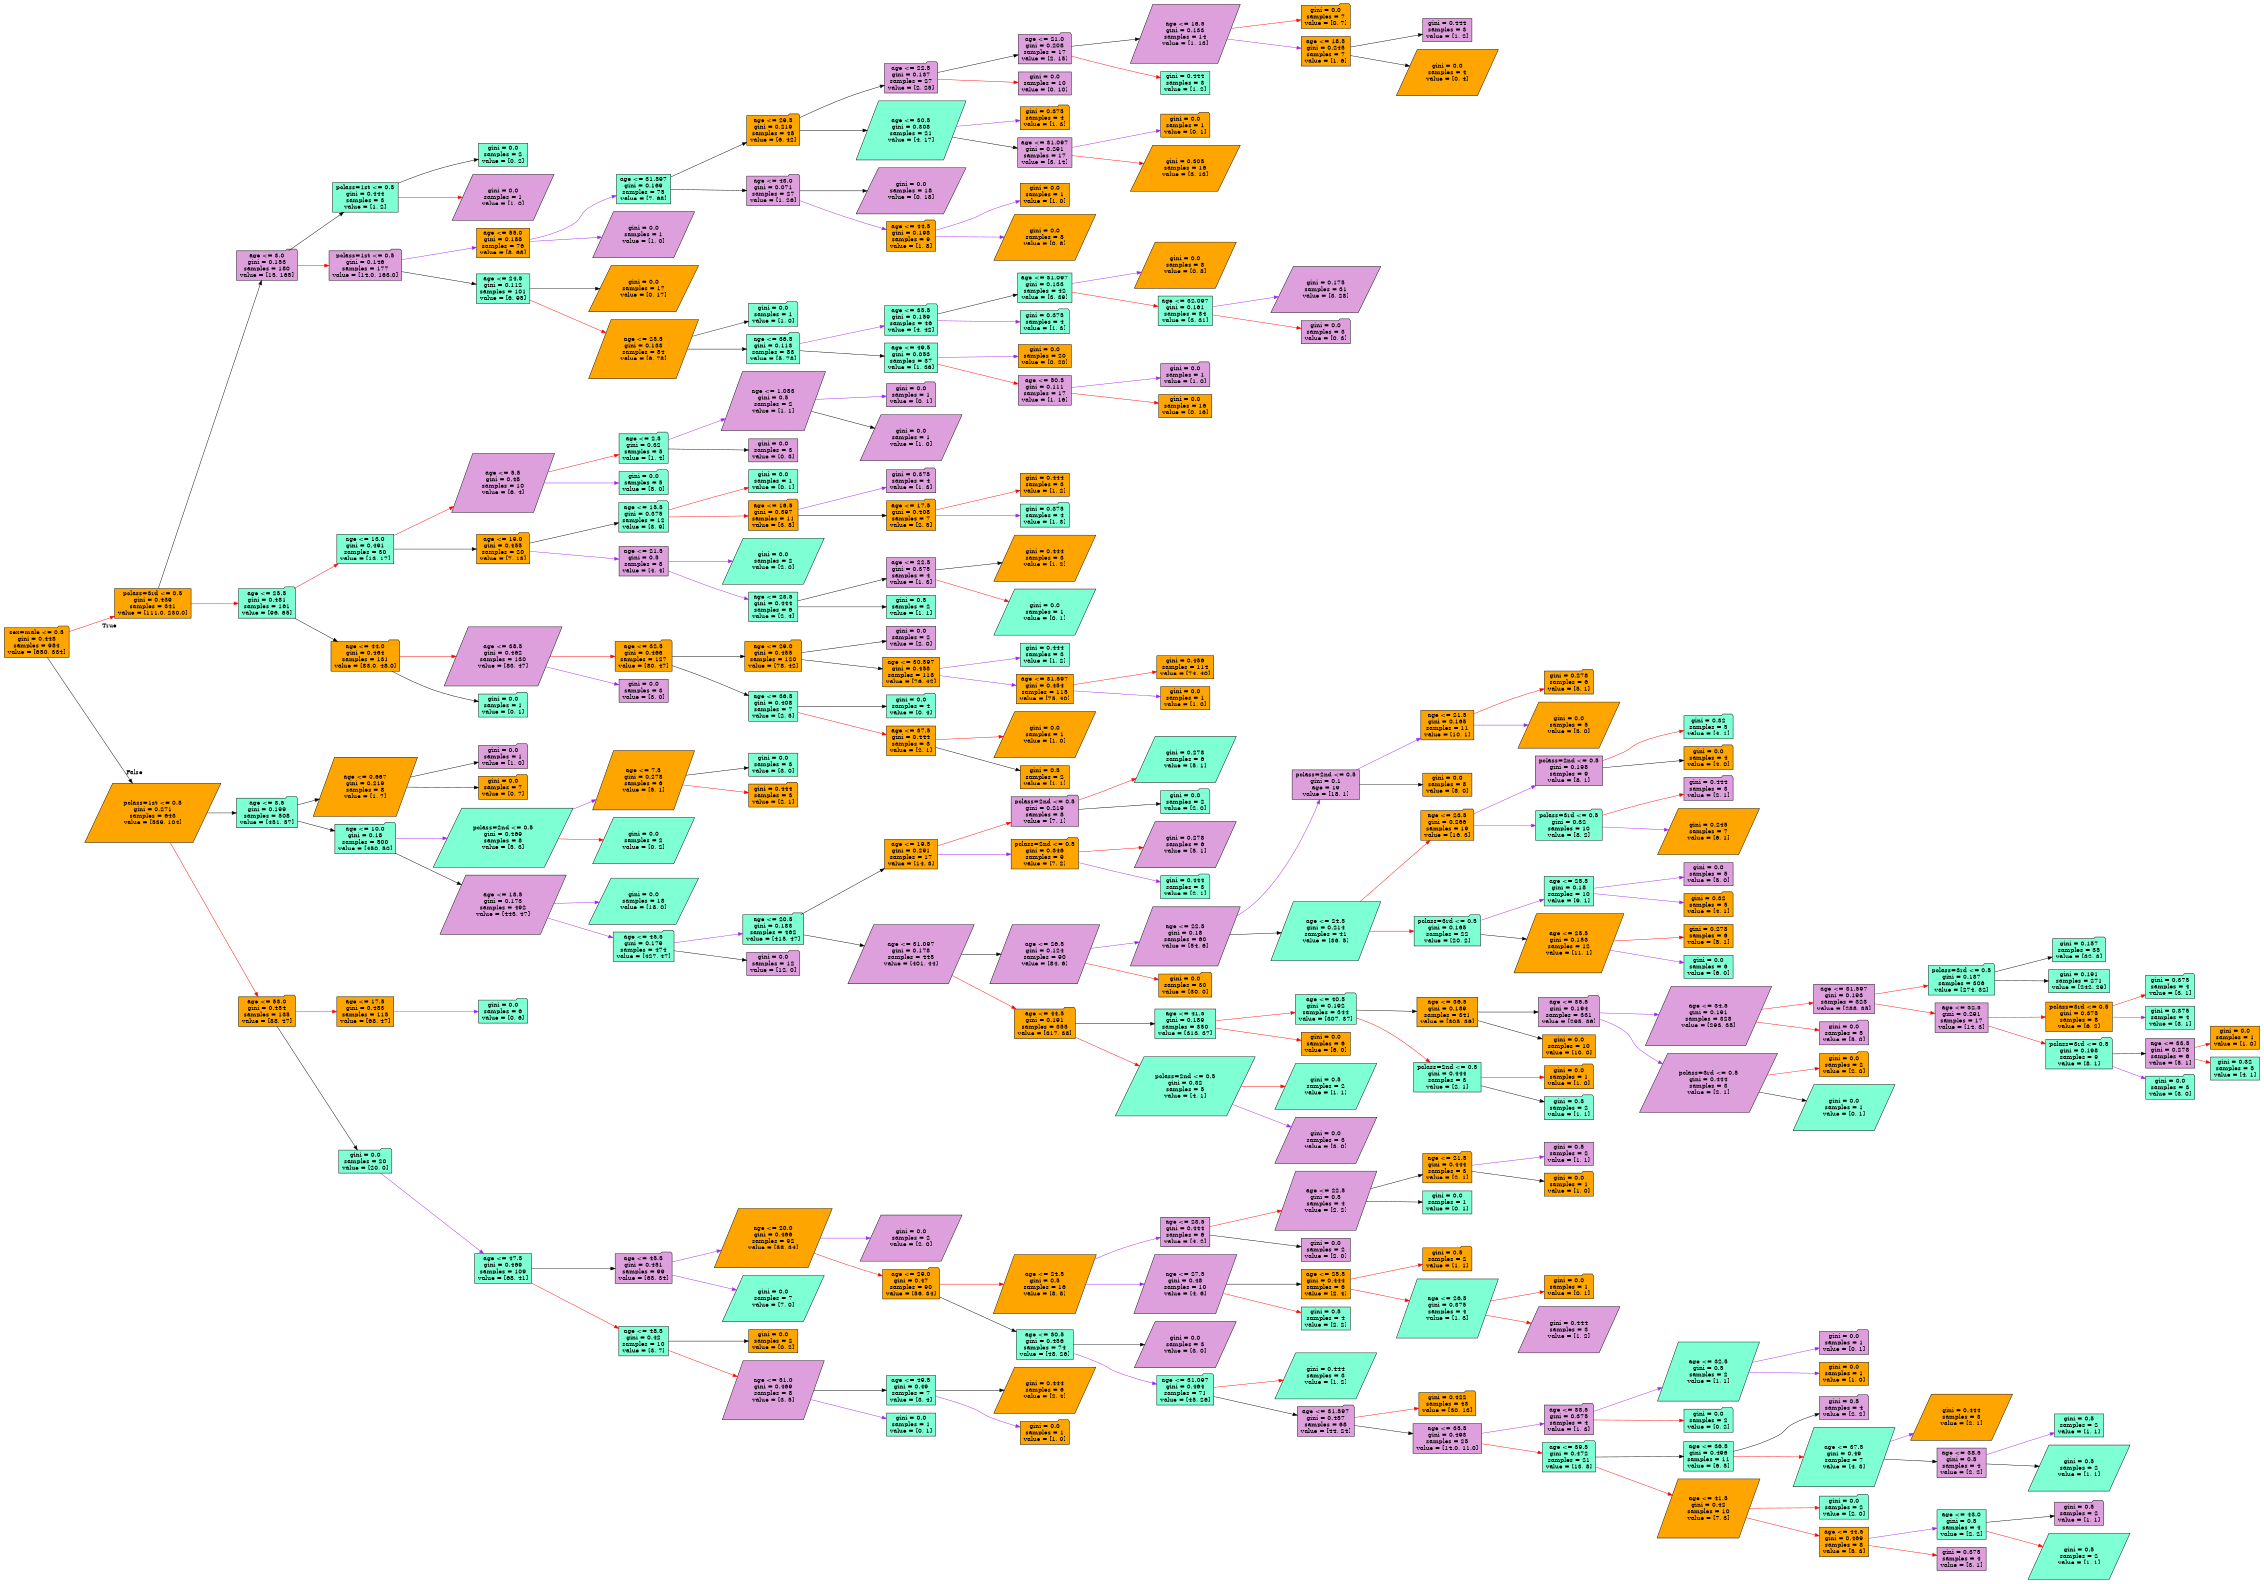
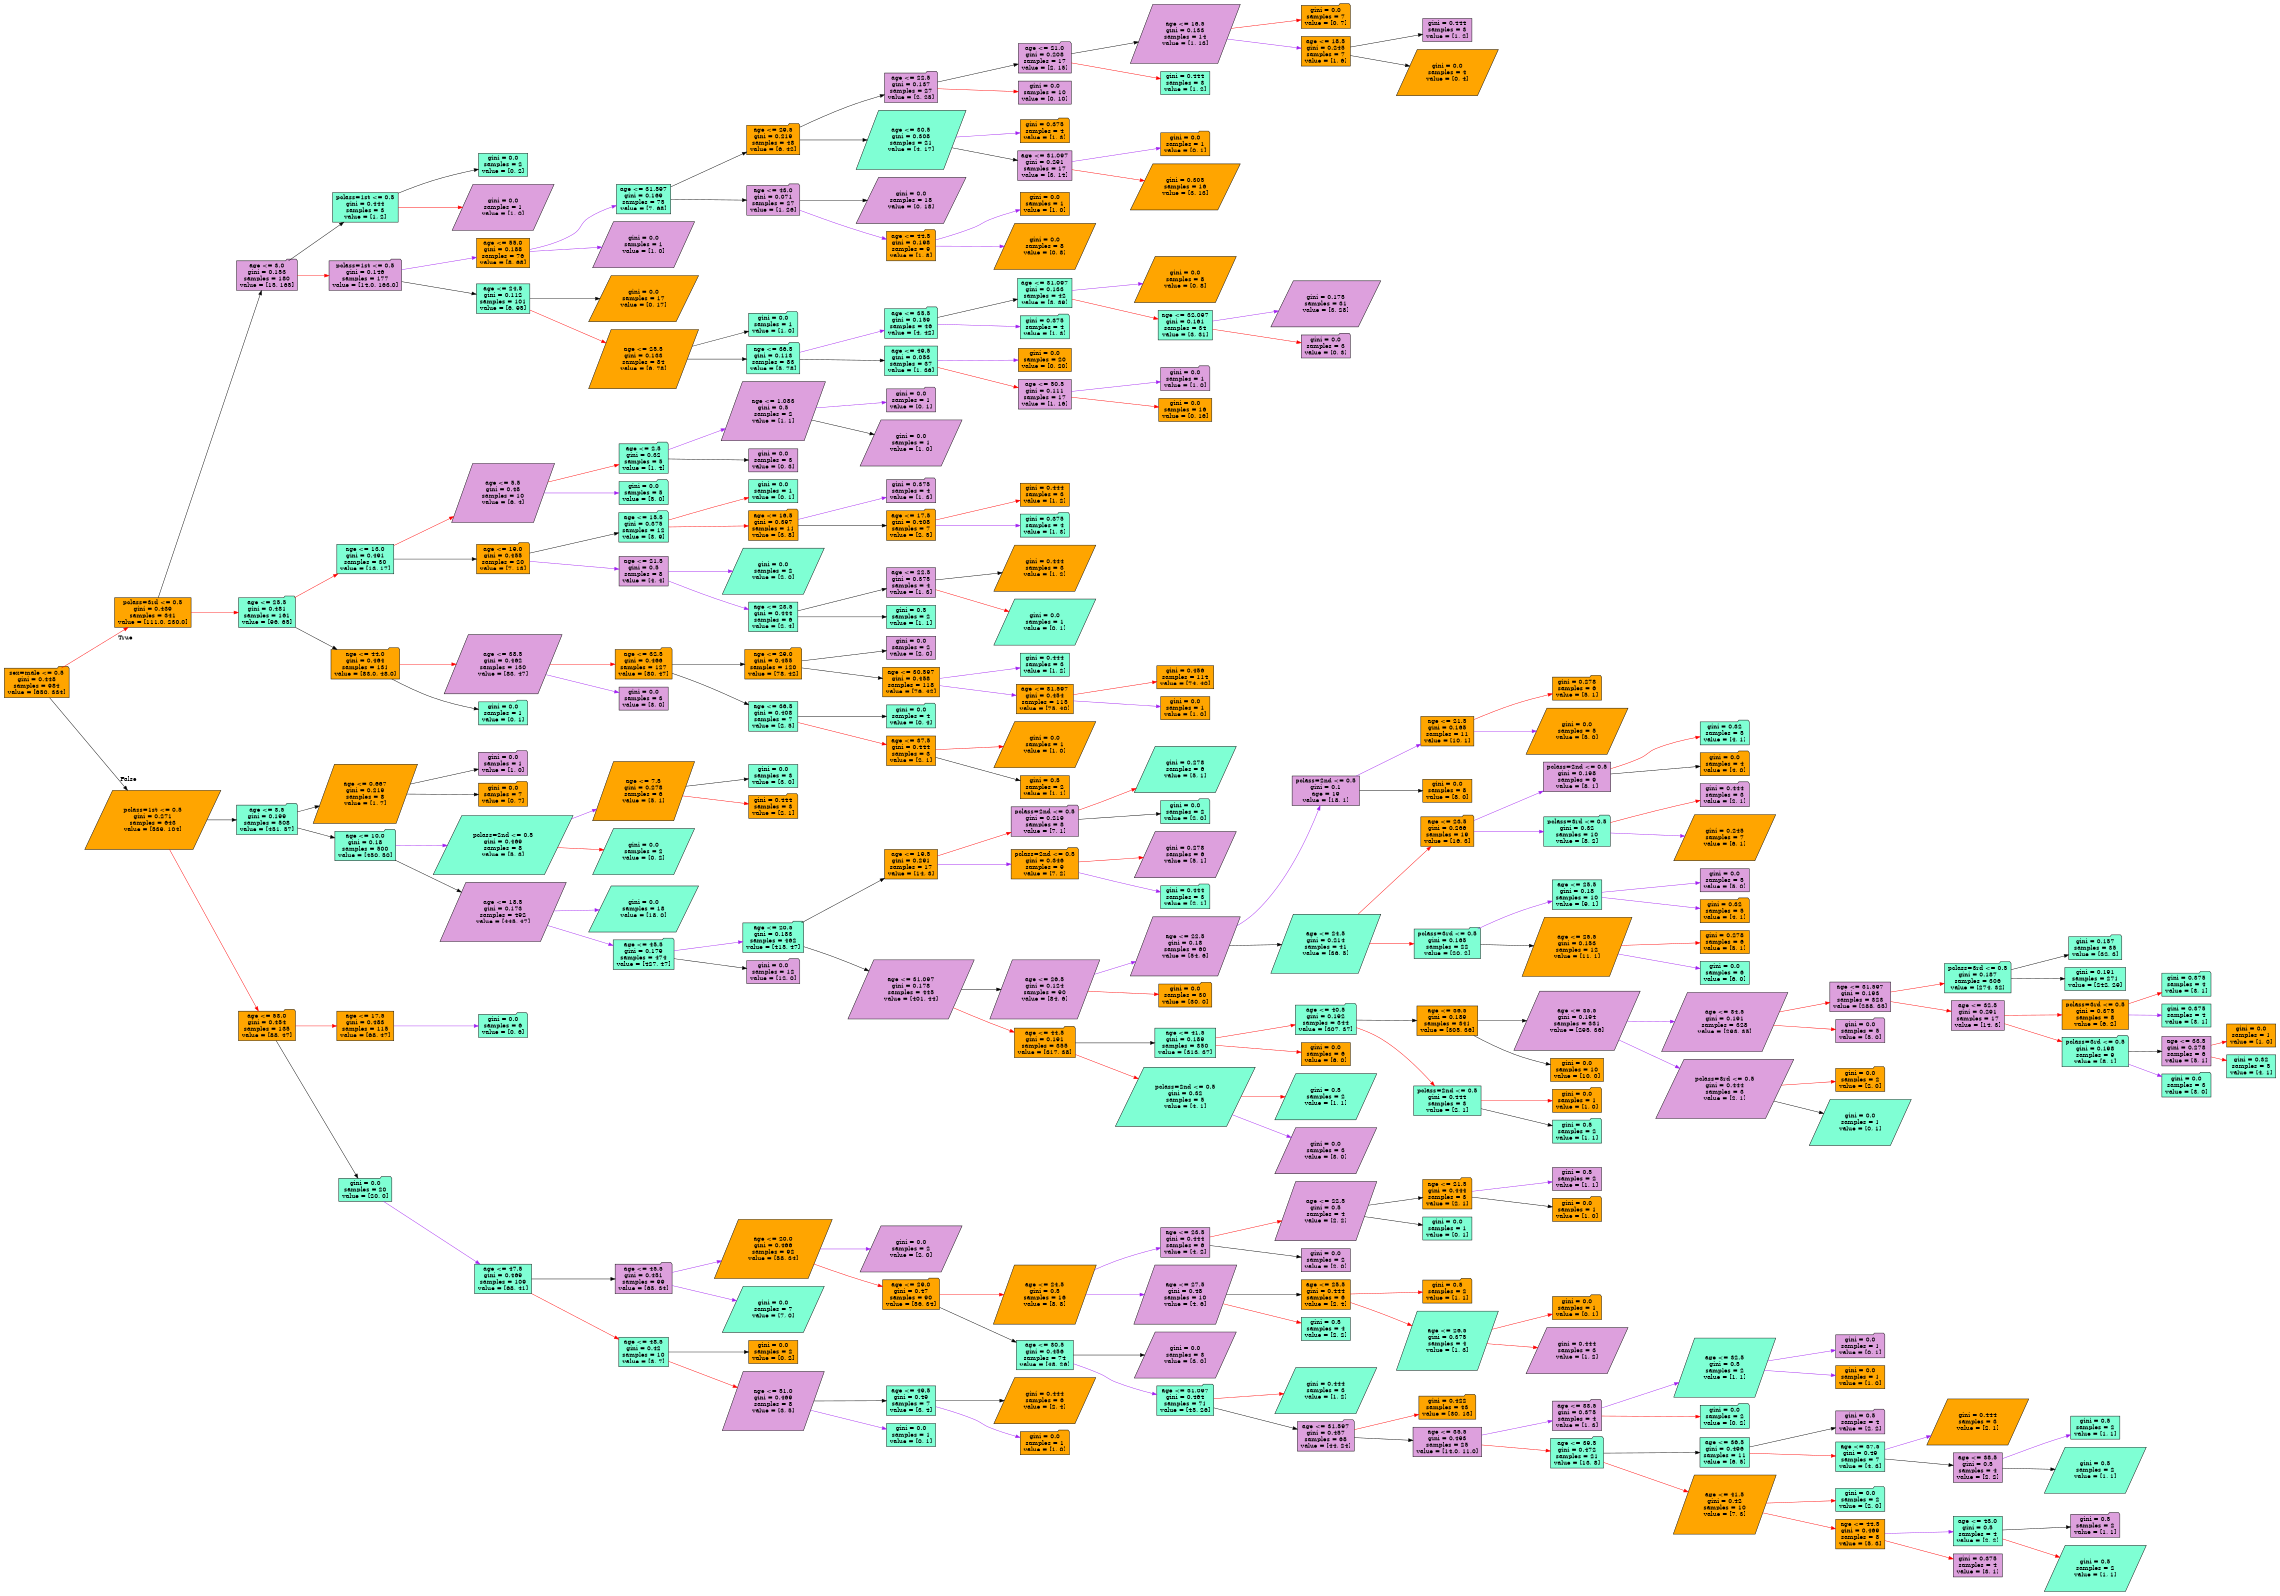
(1569, 1012) -> (1577, 1021)
(1844, 1457) -> (1860, 1457)
